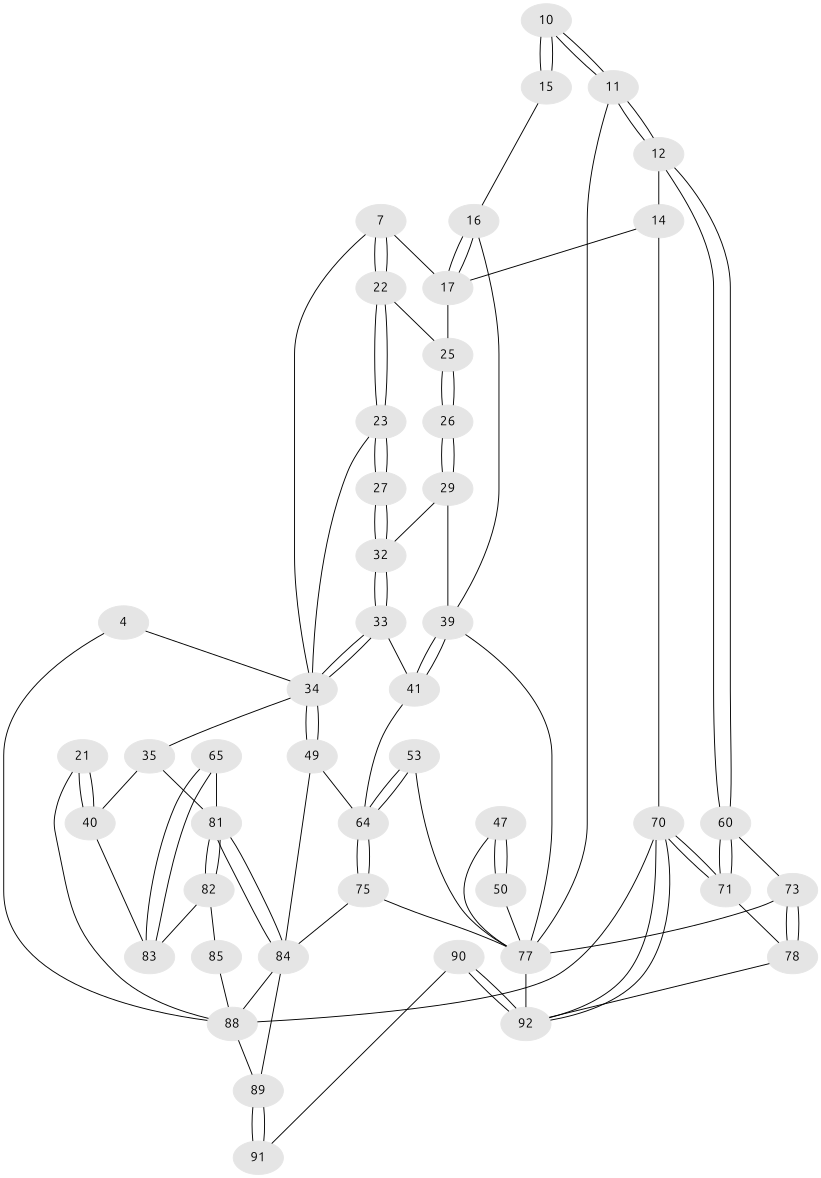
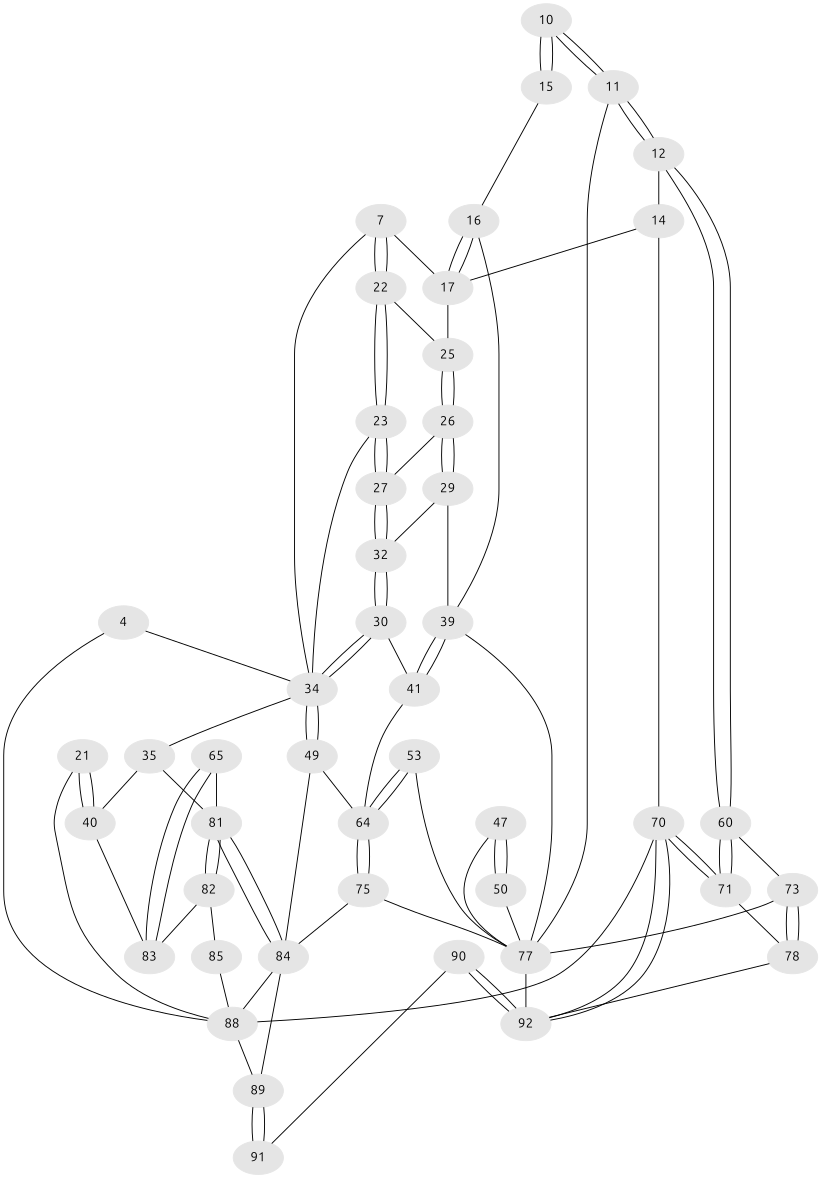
none -> (415, 455)
(381, 623) -> (381, 623)
